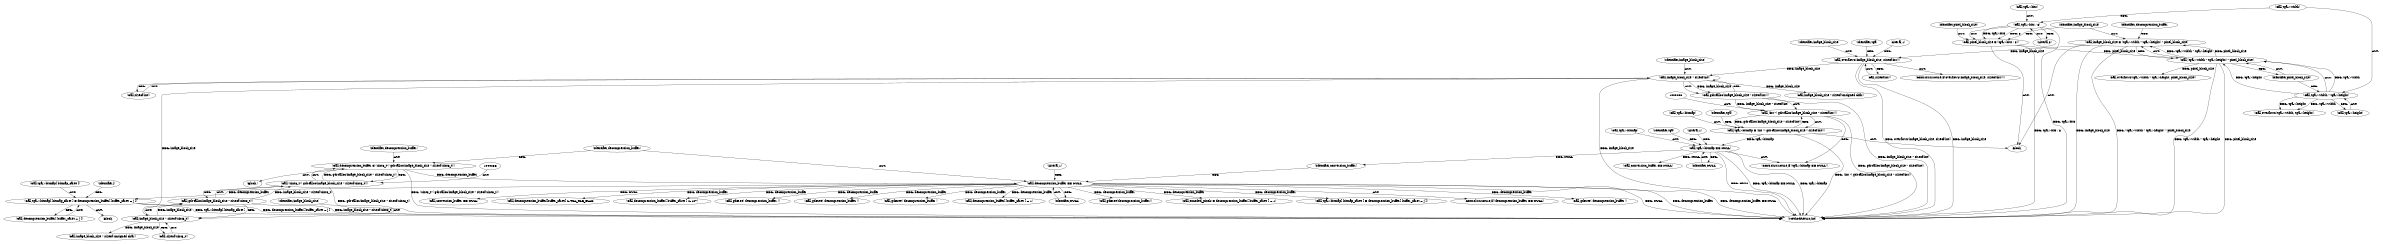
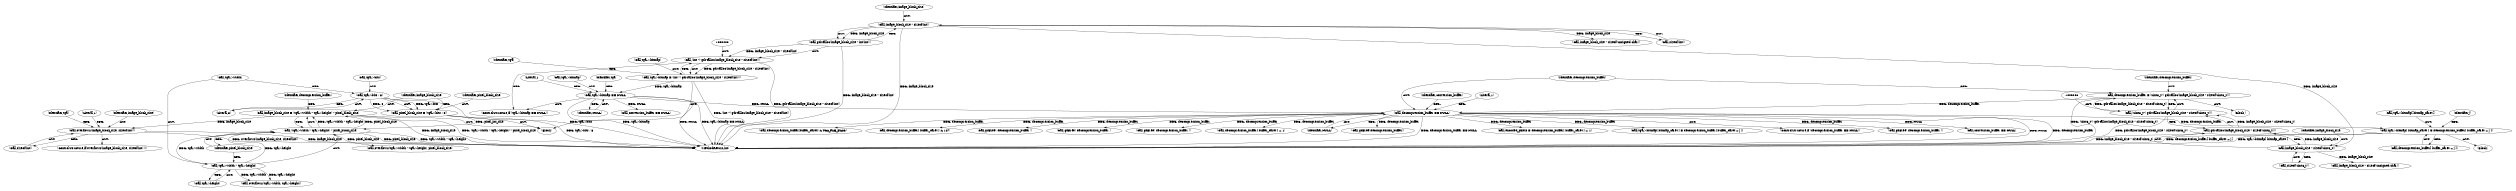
(2119, 51) -> (490, 122)
(1775, 69) -> none
(1735, 96) -> (840, 43)
(1524, 157) -> (1006, 110)
